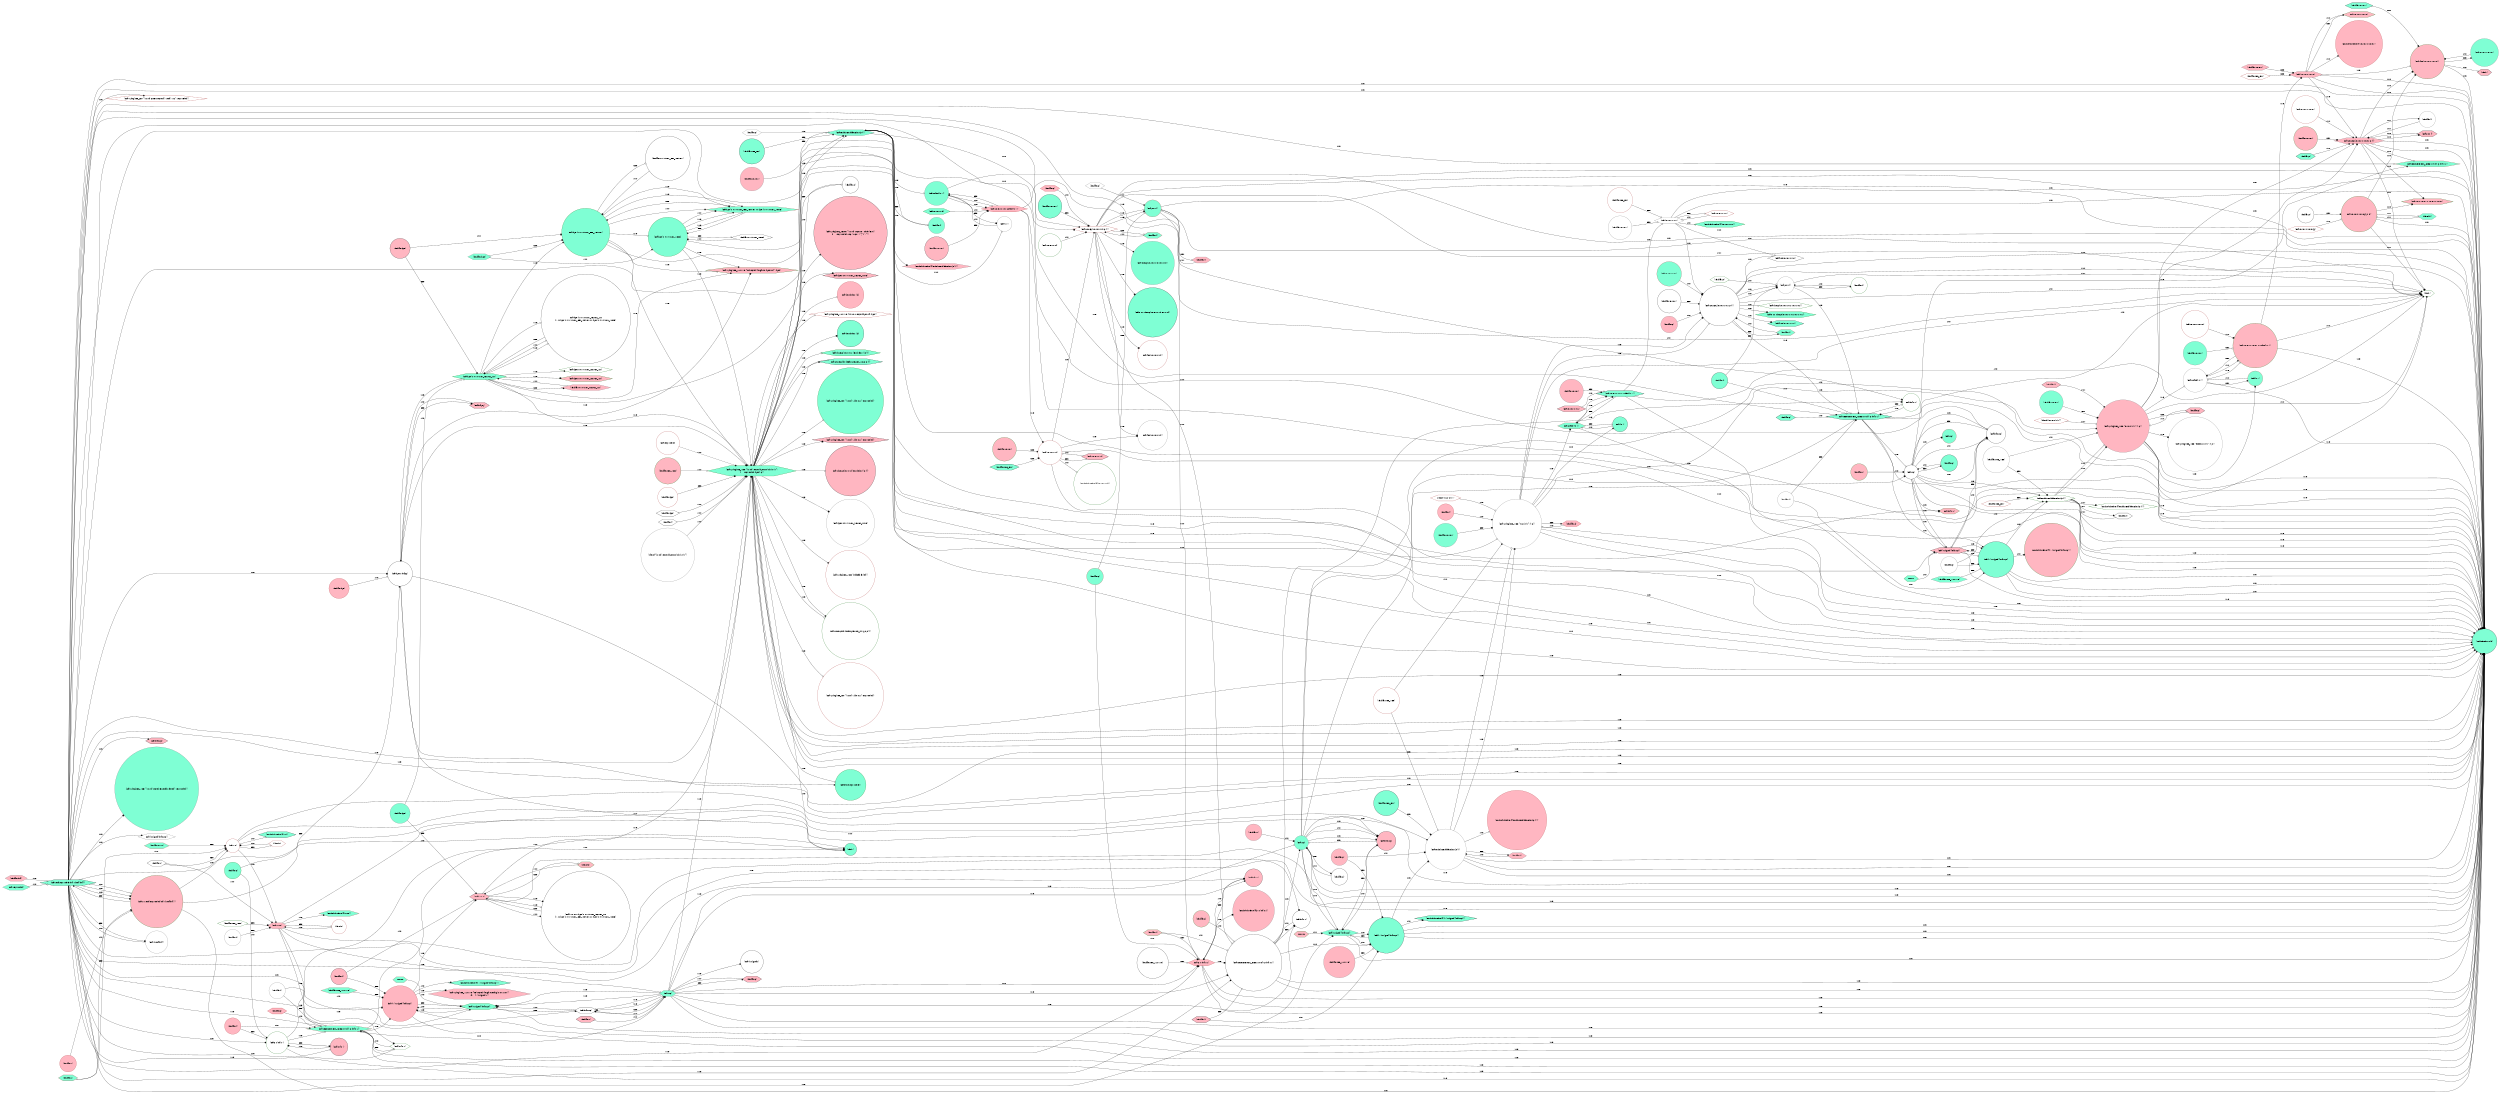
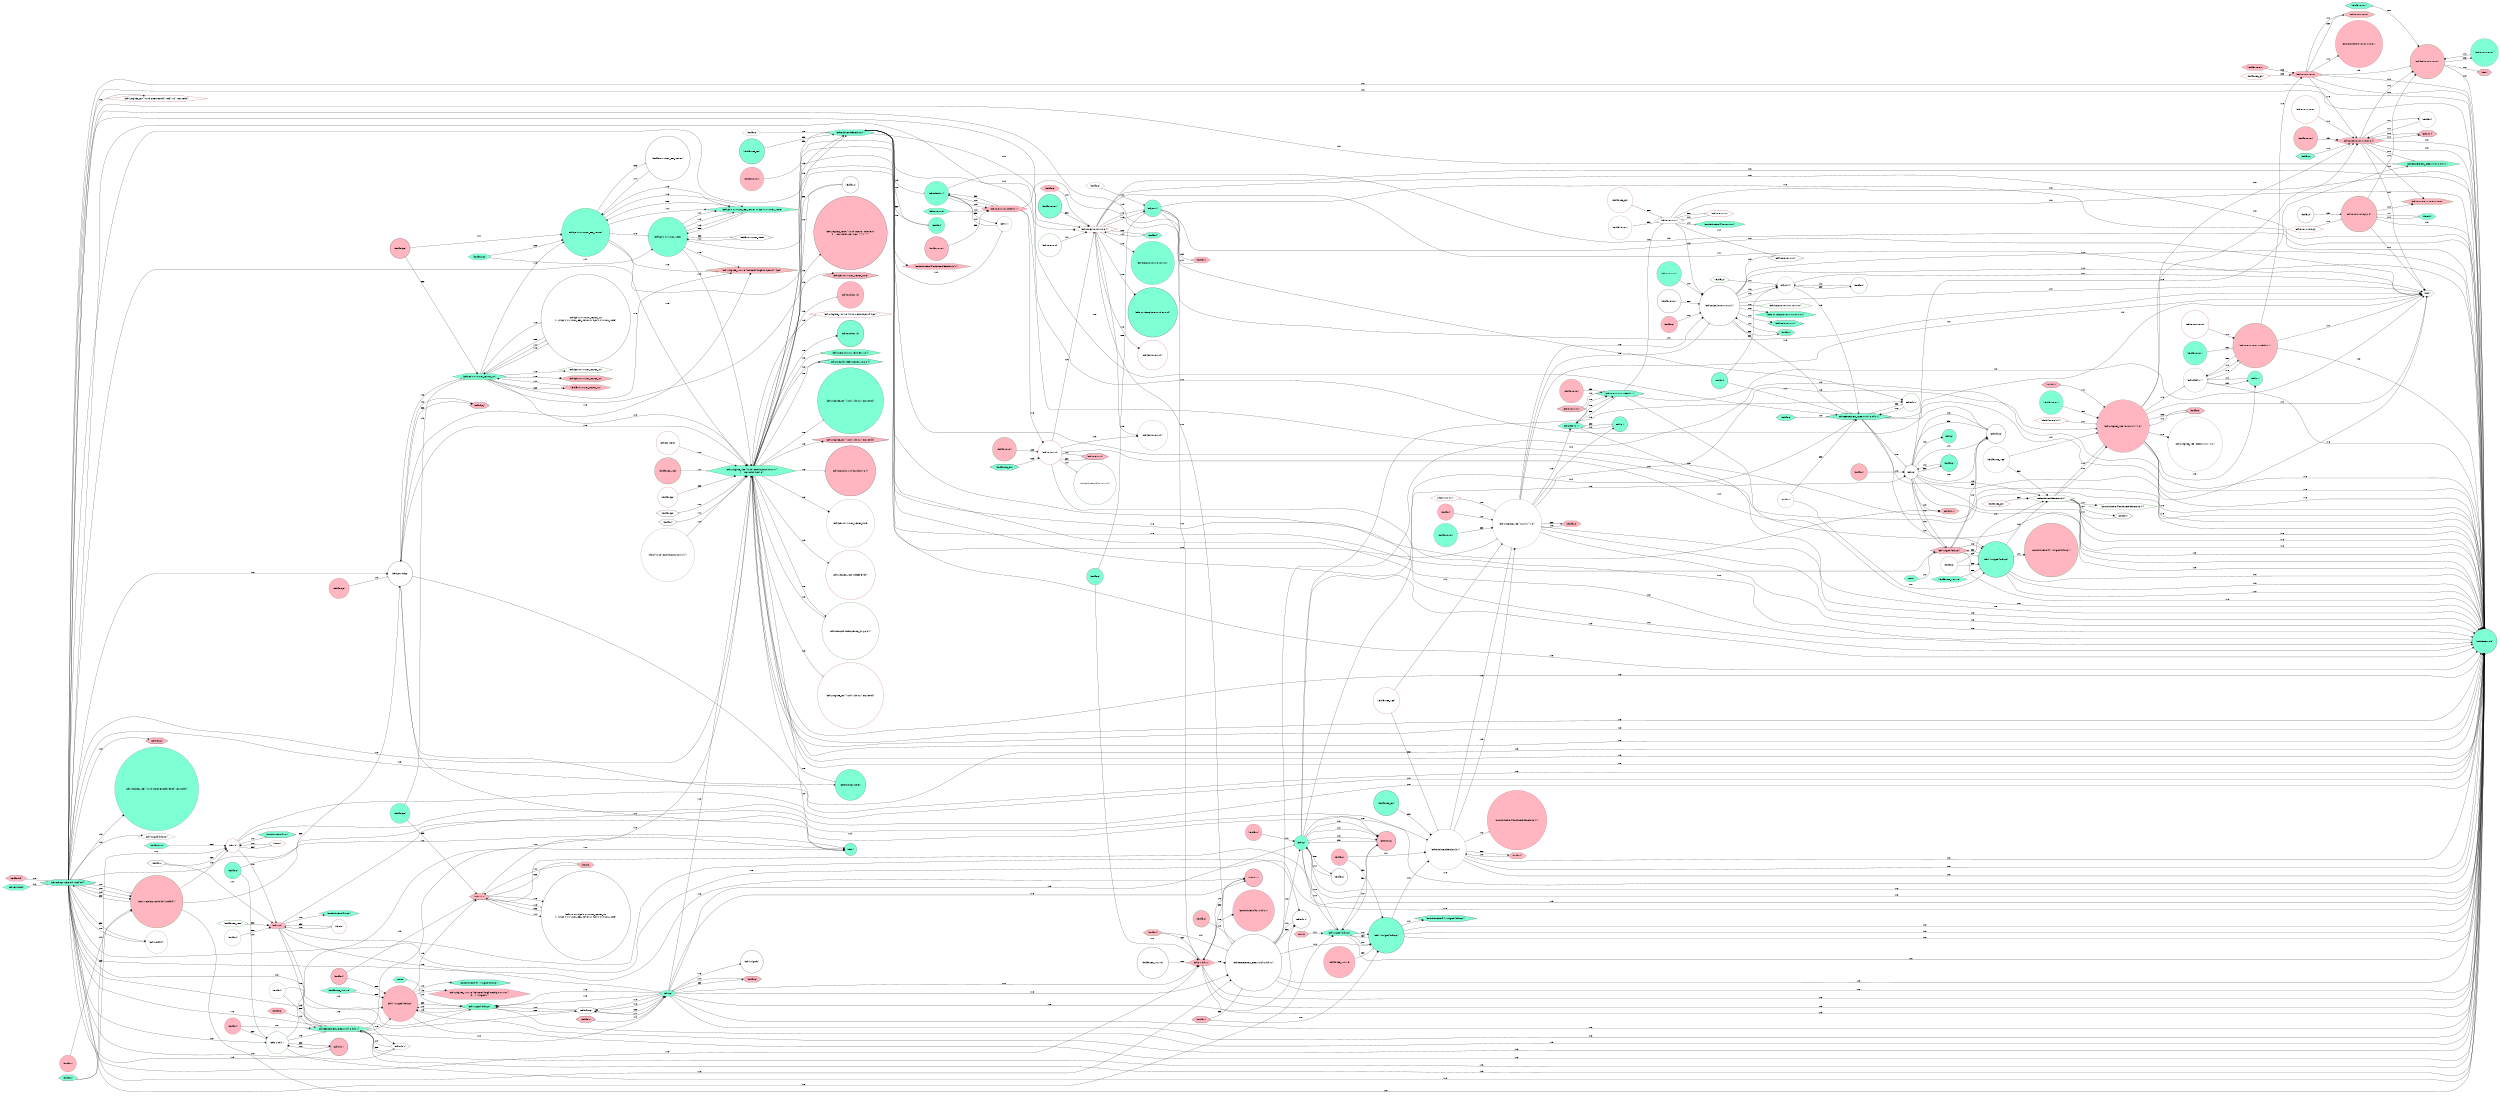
(1313, 595) -> none
